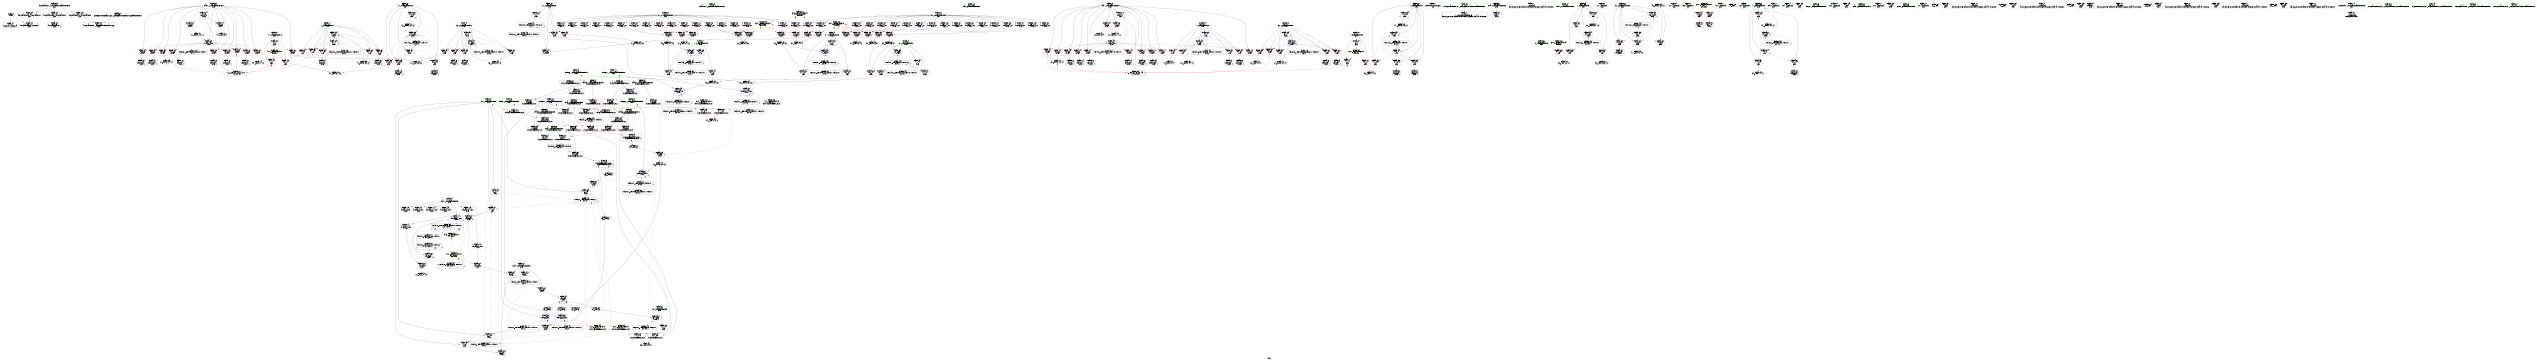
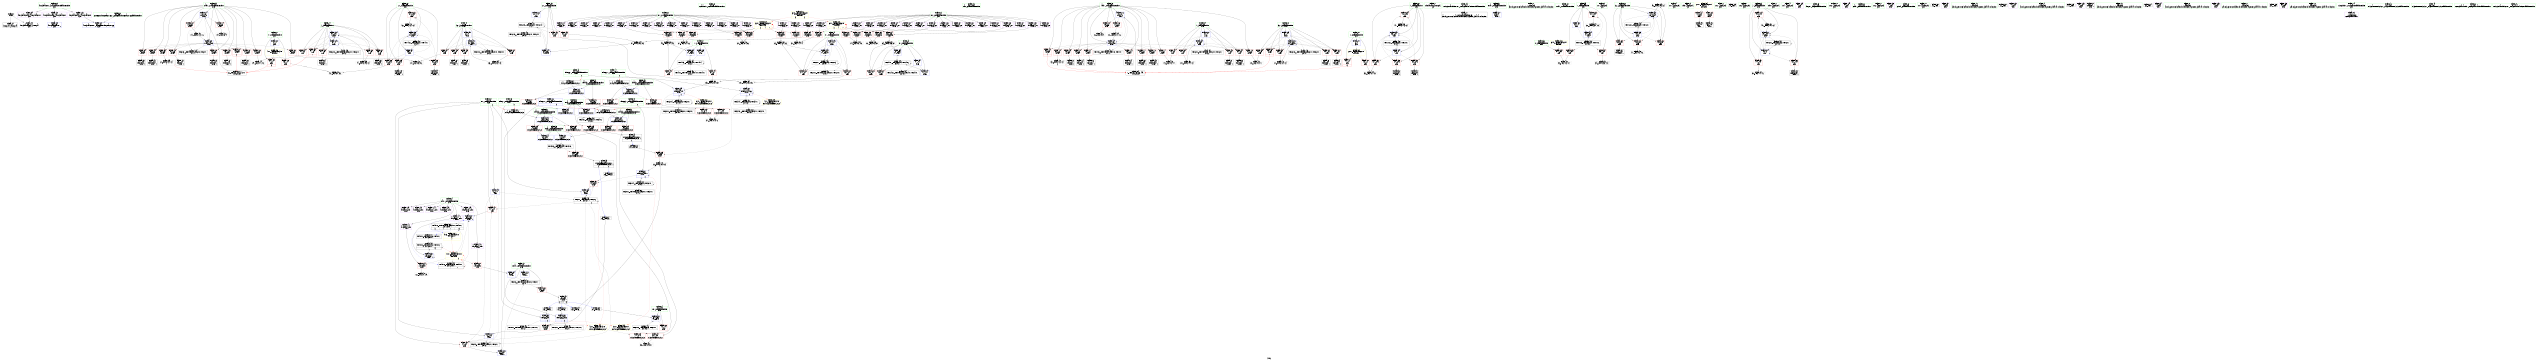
(489, 103) -> (489, 103)
